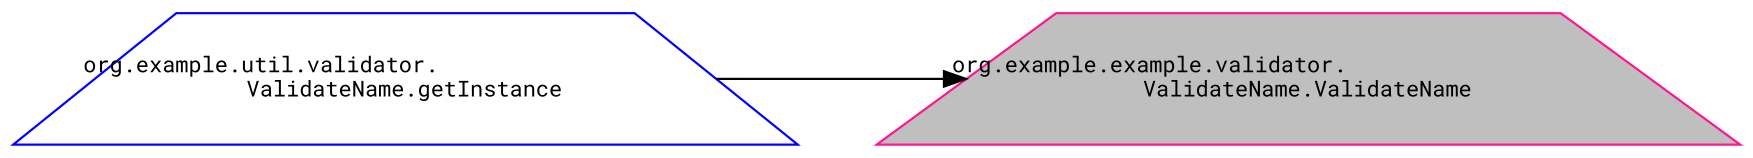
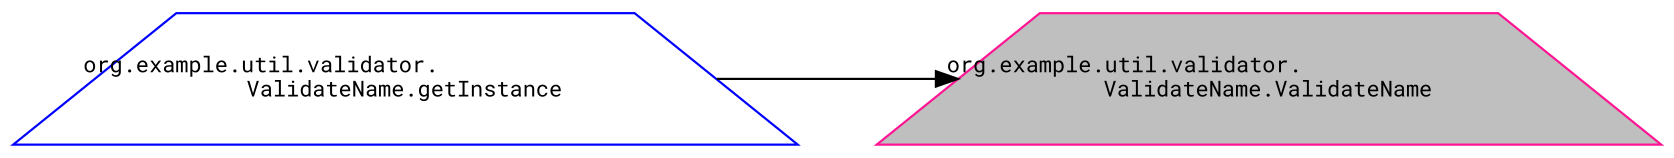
(1308, 79) -> (1269, 79)
